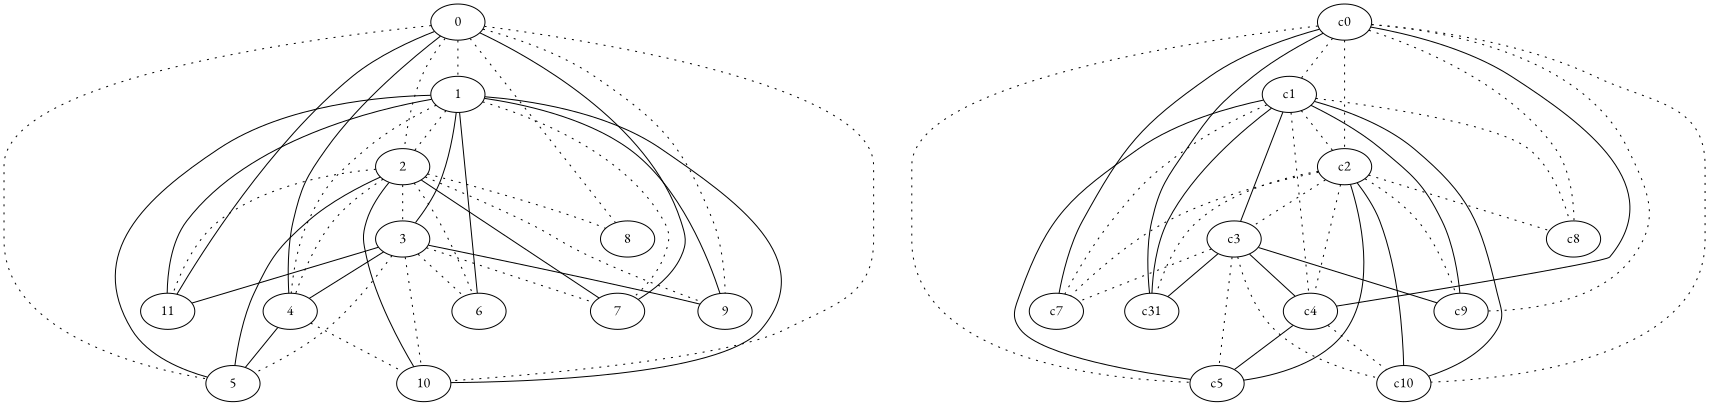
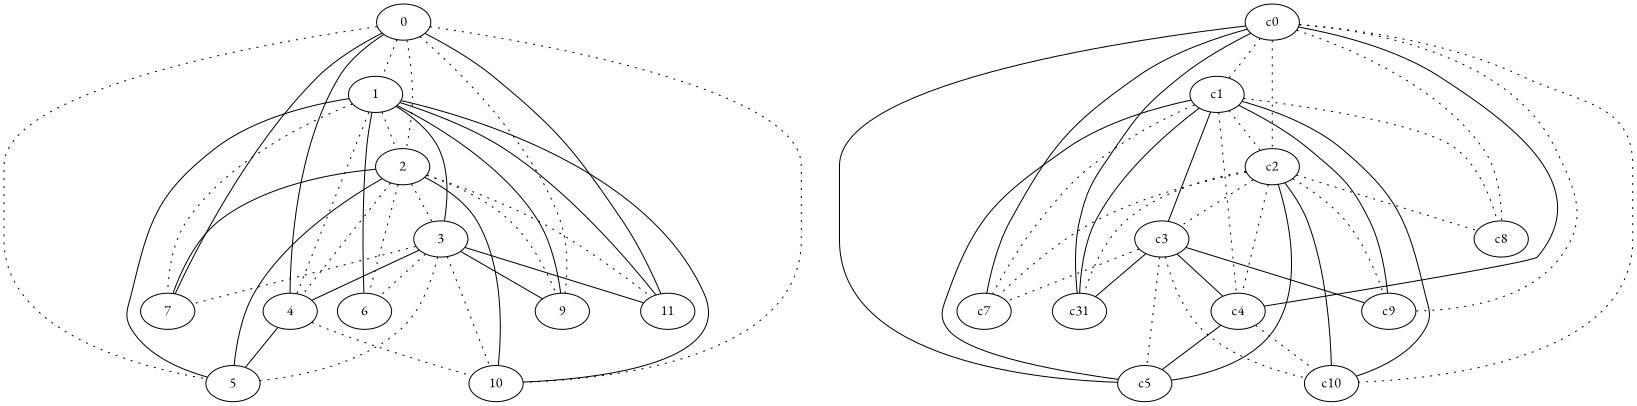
(918, 152) -> (845, 152)
(628, 239) -> none
